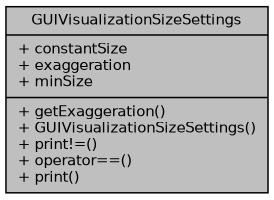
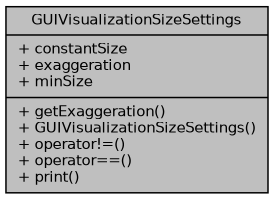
(58, 144) -> (72, 144)
